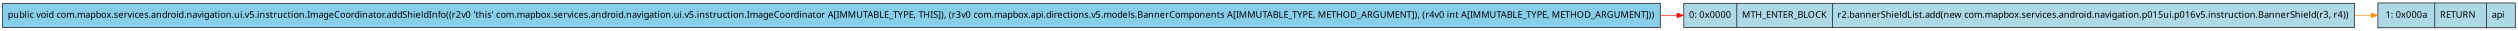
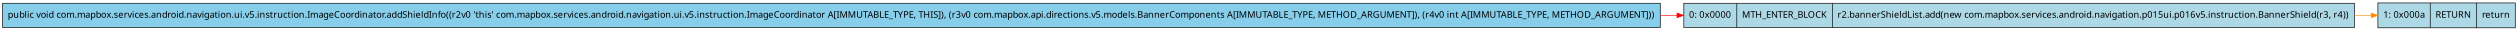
(2498, 15) -> (2496, 15)
